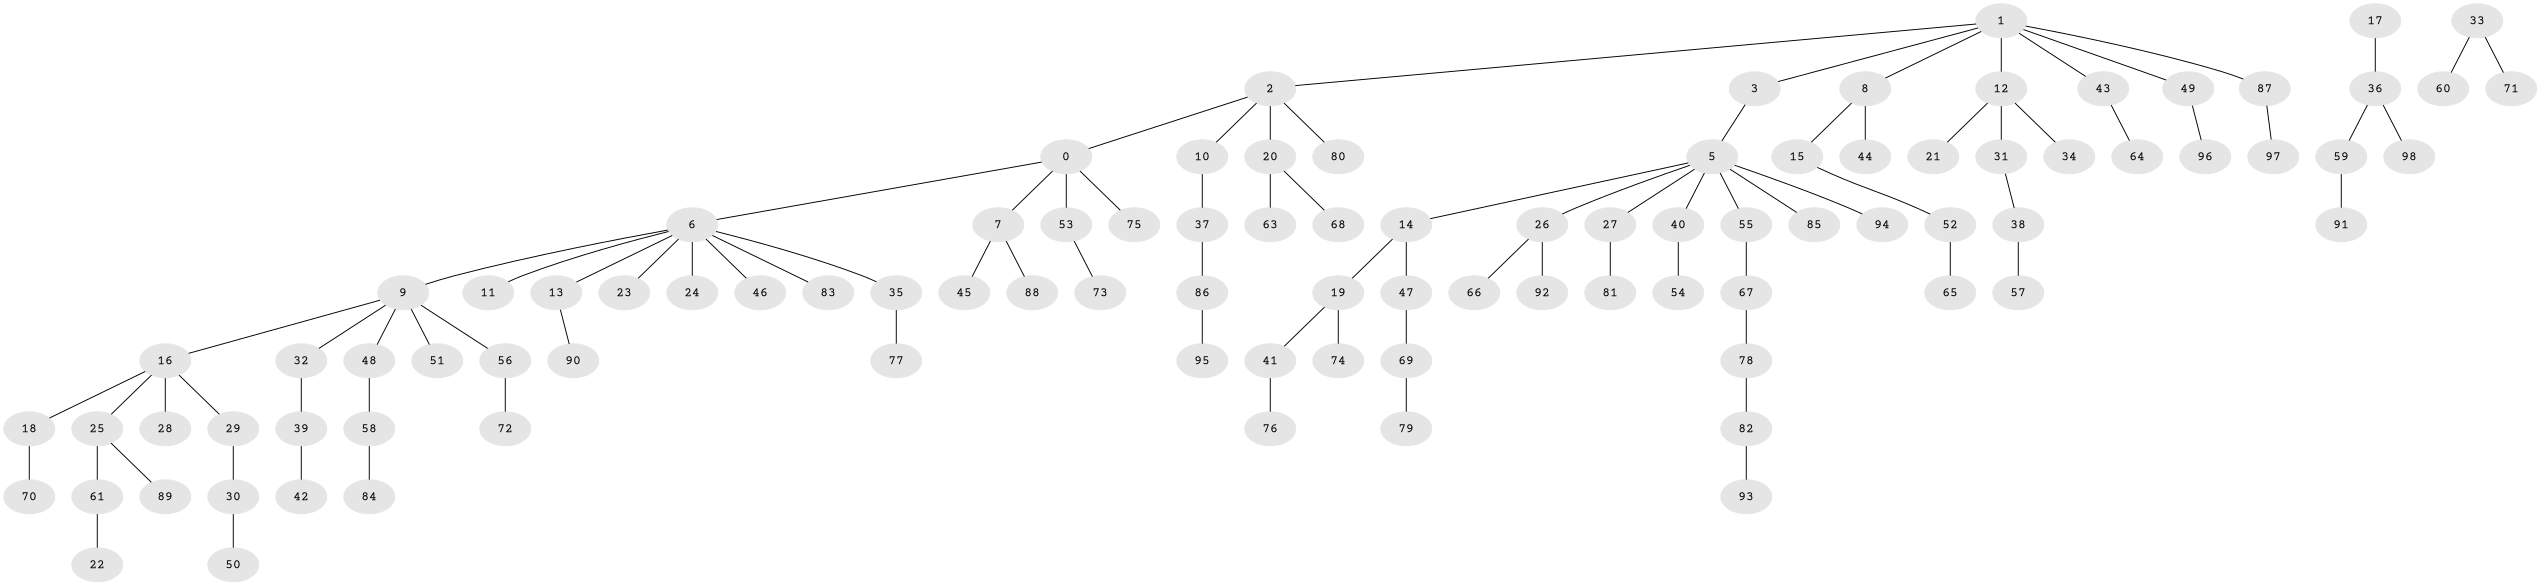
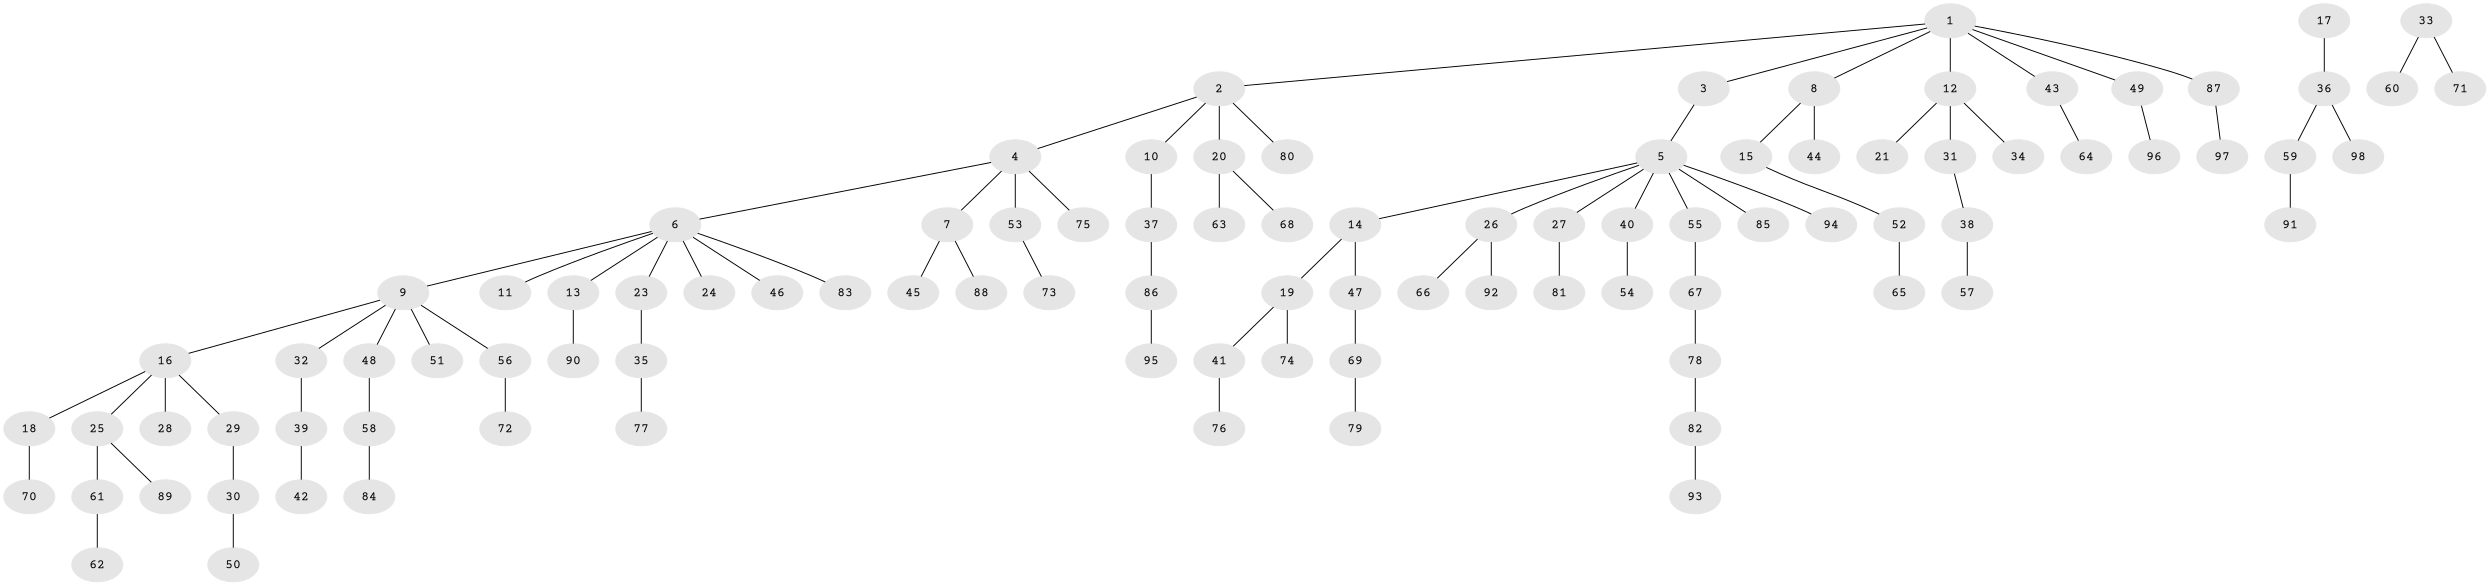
(1066, 157) -> (1015, 157)
(797, 254) -> (641, 327)
(97, 565) -> (97, 565)
